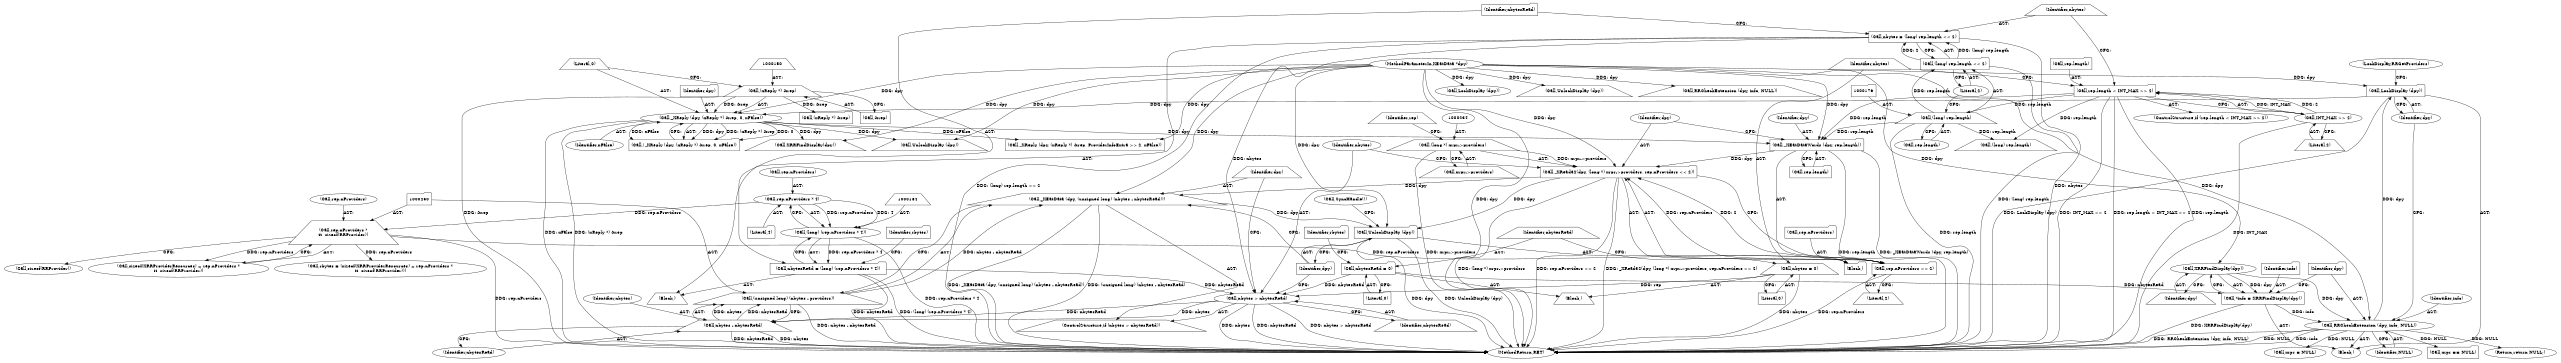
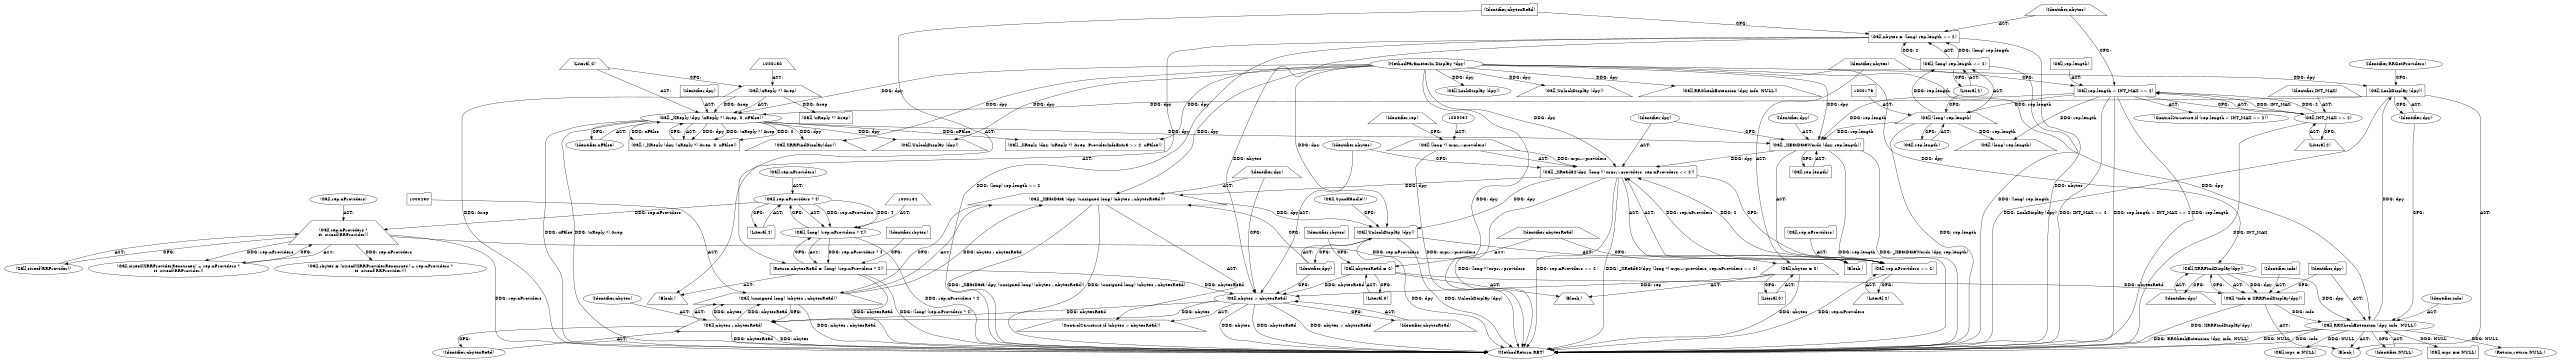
(1923, 51) -> none
(1426, 64) -> (1426, 64)
(2396, 64) -> (2396, 64)
none -> (2315, 91)
(875, 118) -> none
none -> (616, 123)
(1469, 172) -> none
none -> (754, 210)
(390, 212) -> (176, 242)
(828, 269) -> (828, 269)
(788, 299) -> (788, 299)
